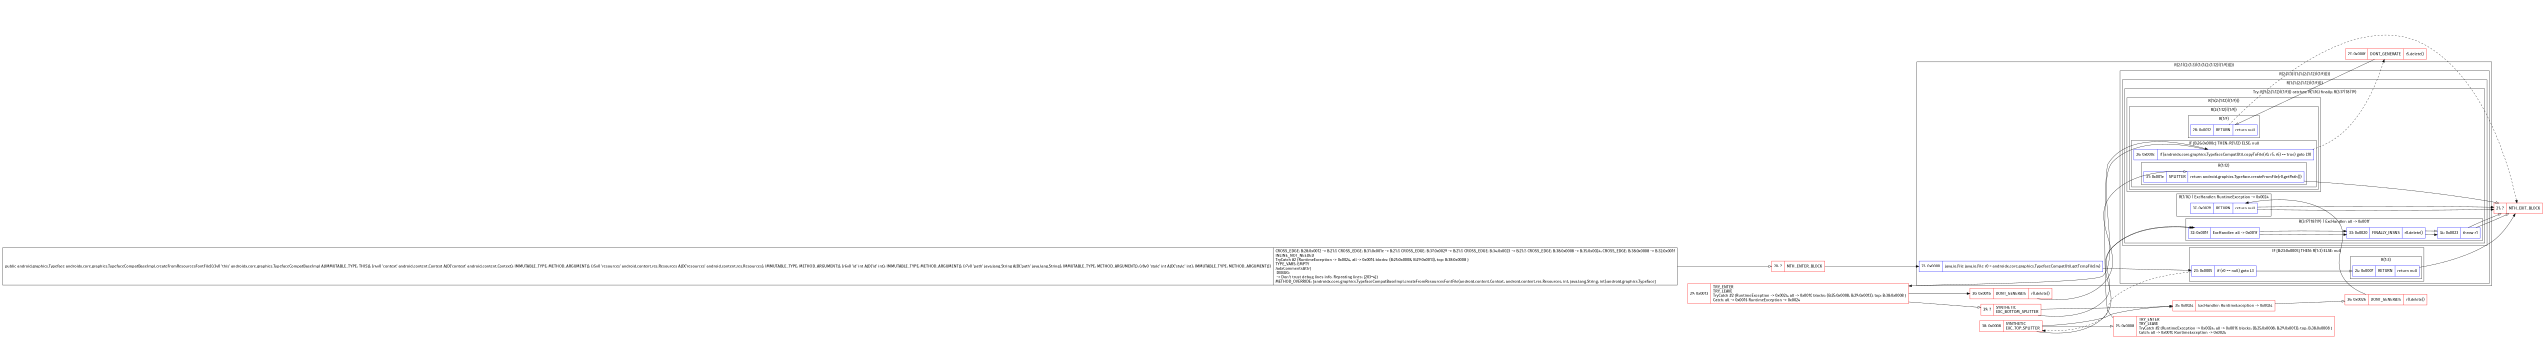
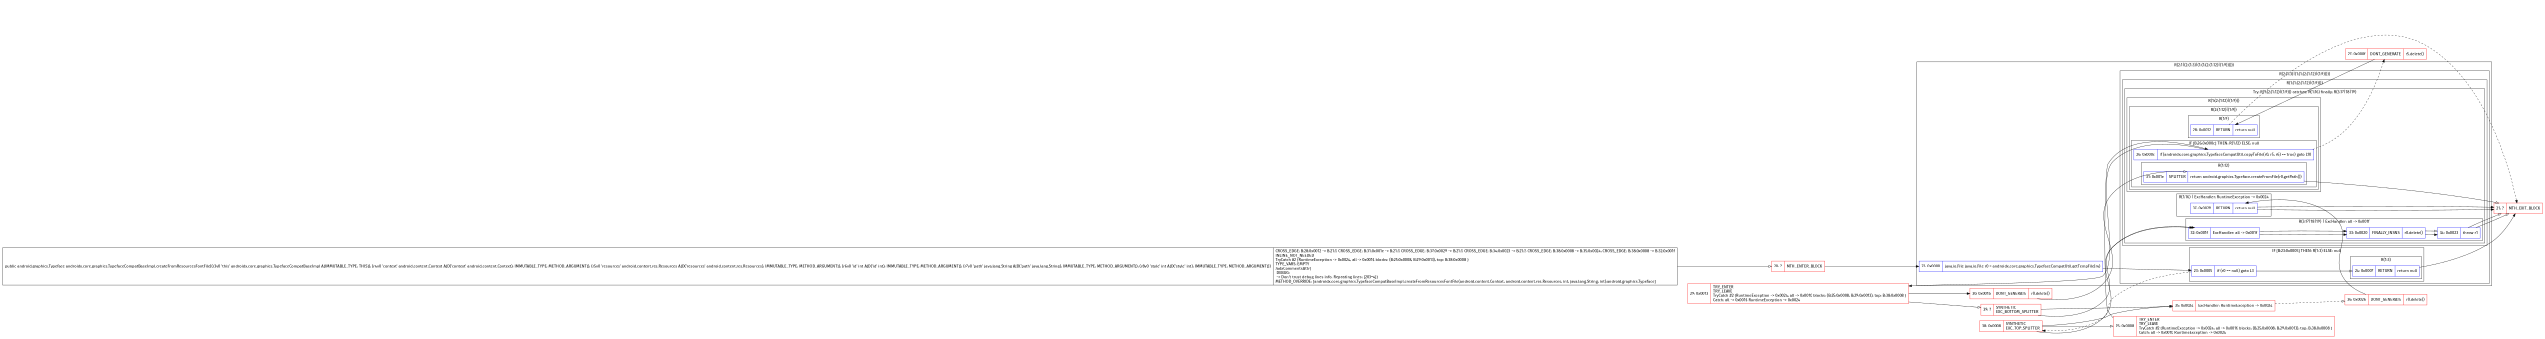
(2306, 91) -> (2306, 91)
(2308, 303) -> (2308, 303)
